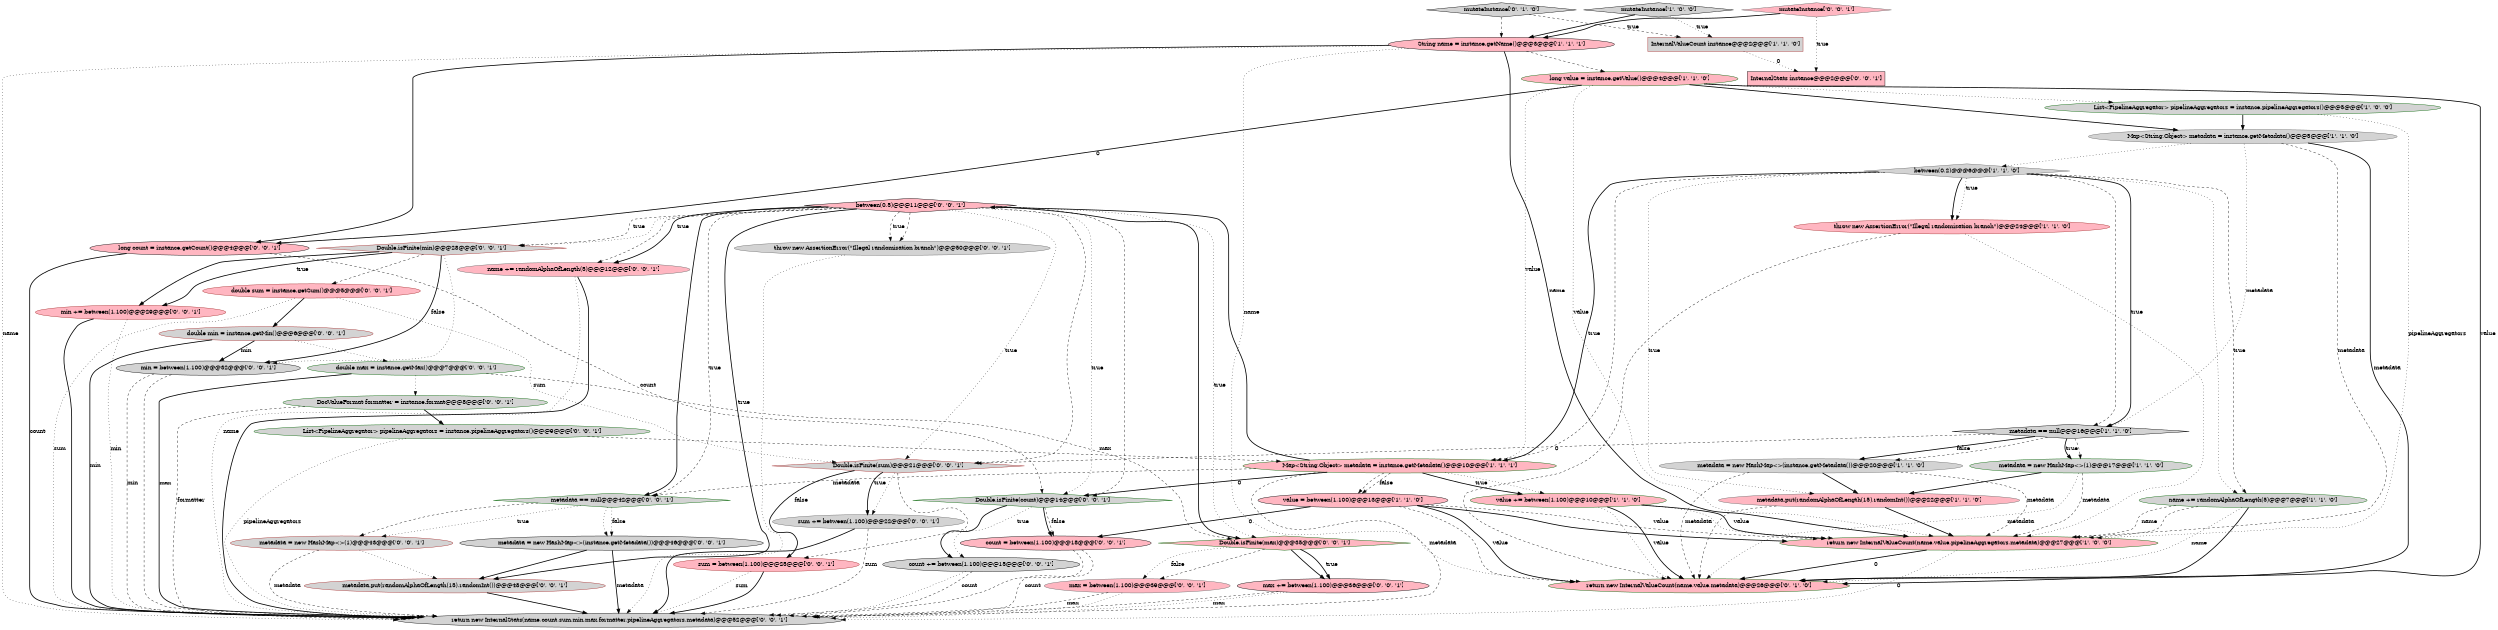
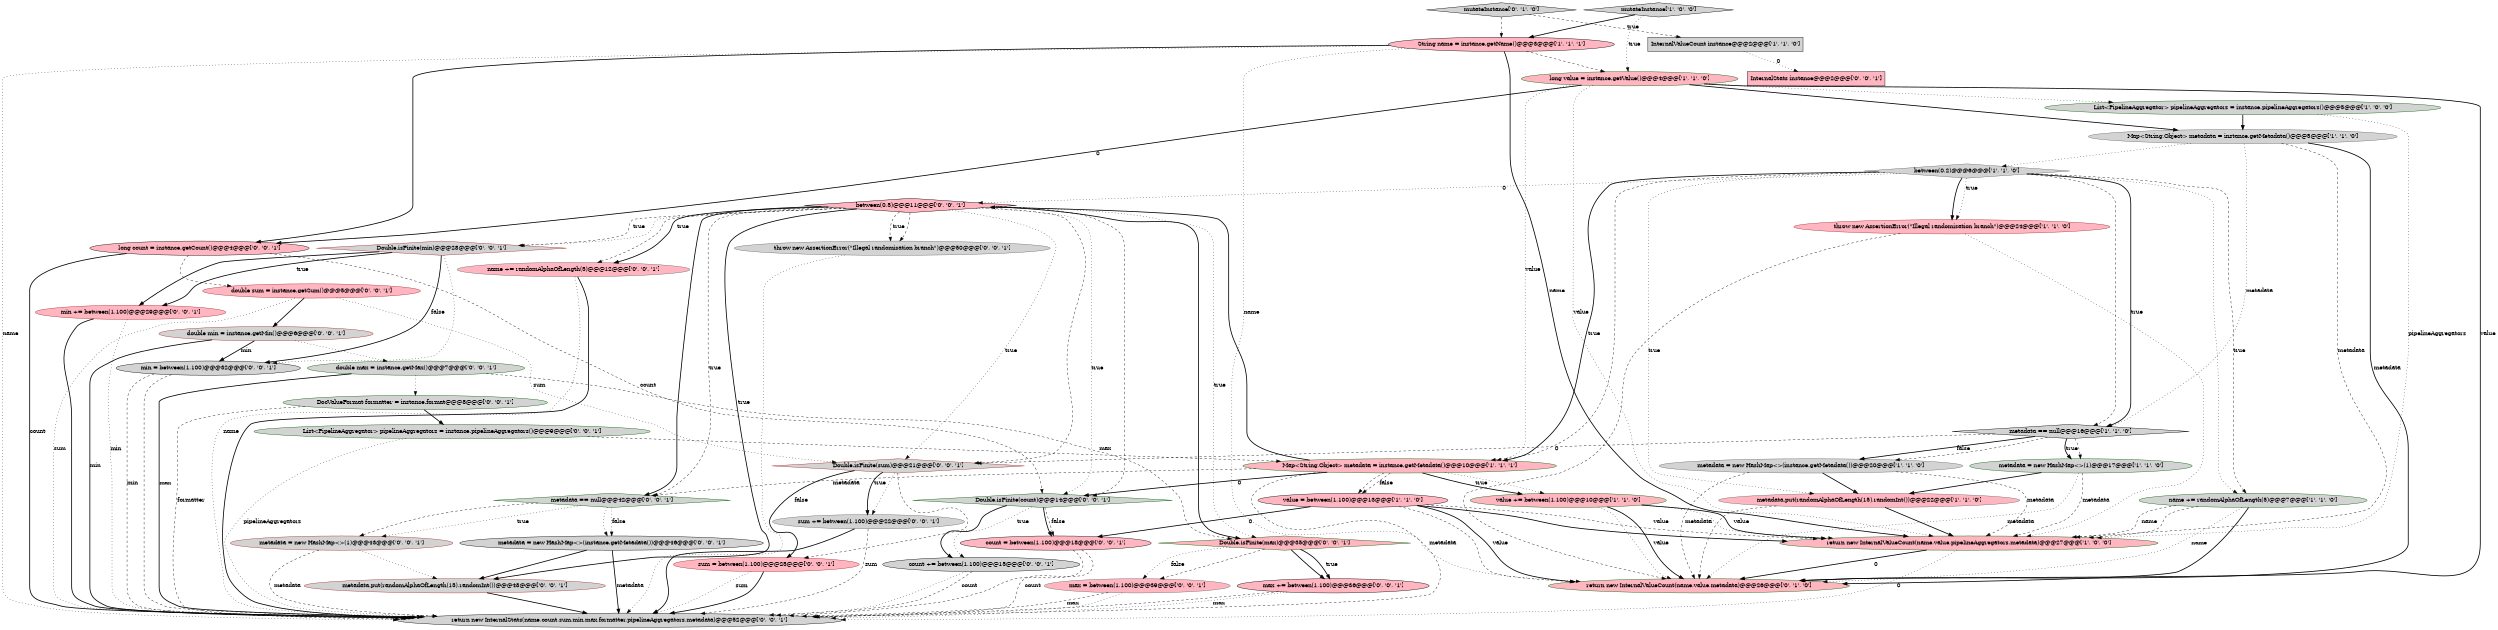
(1816, 10) -> none
(1689, 26) -> (1628, 39)
(1725, 44) -> (1725, 44)
none -> (1441, 188)
(380, 269) -> (193, 281)
